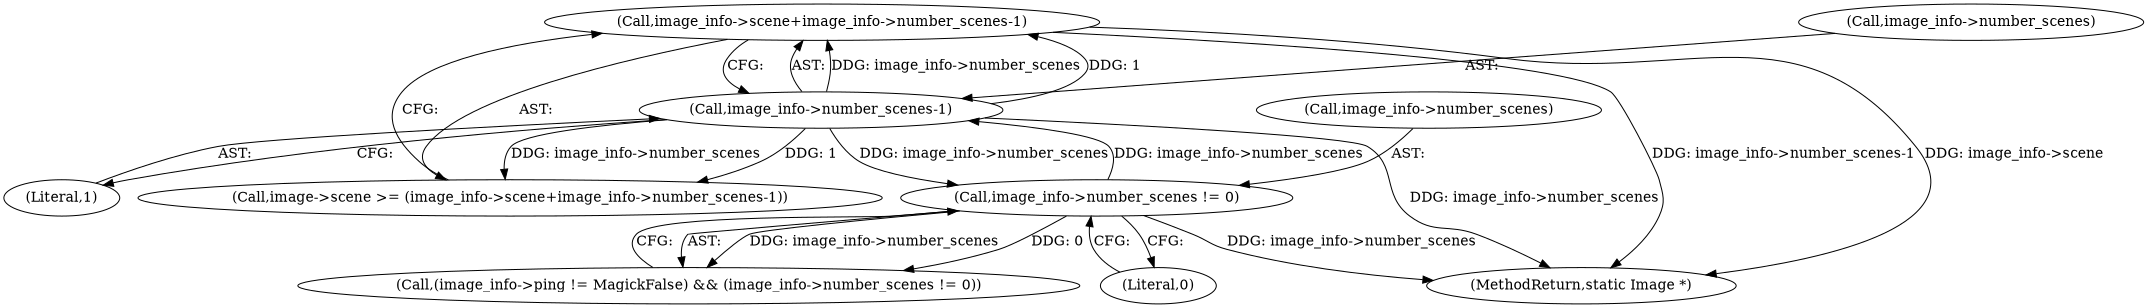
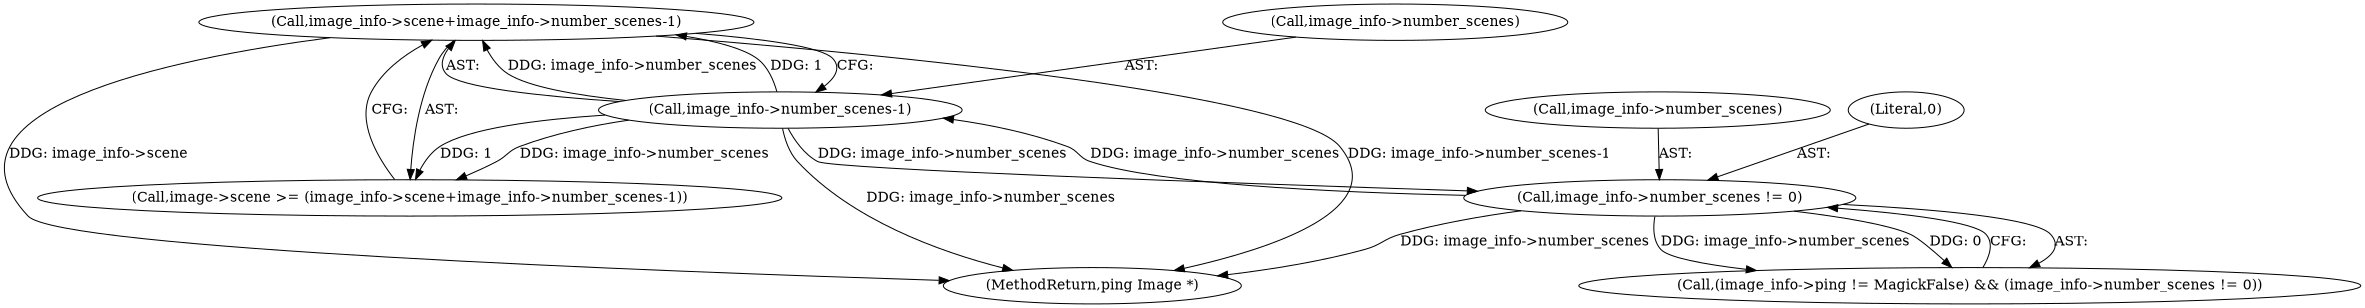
(62, 198) -> none
(1139, 235) -> none
(1114, 242) -> (1816, 154)
(1581, 286) -> (1092, 286)
